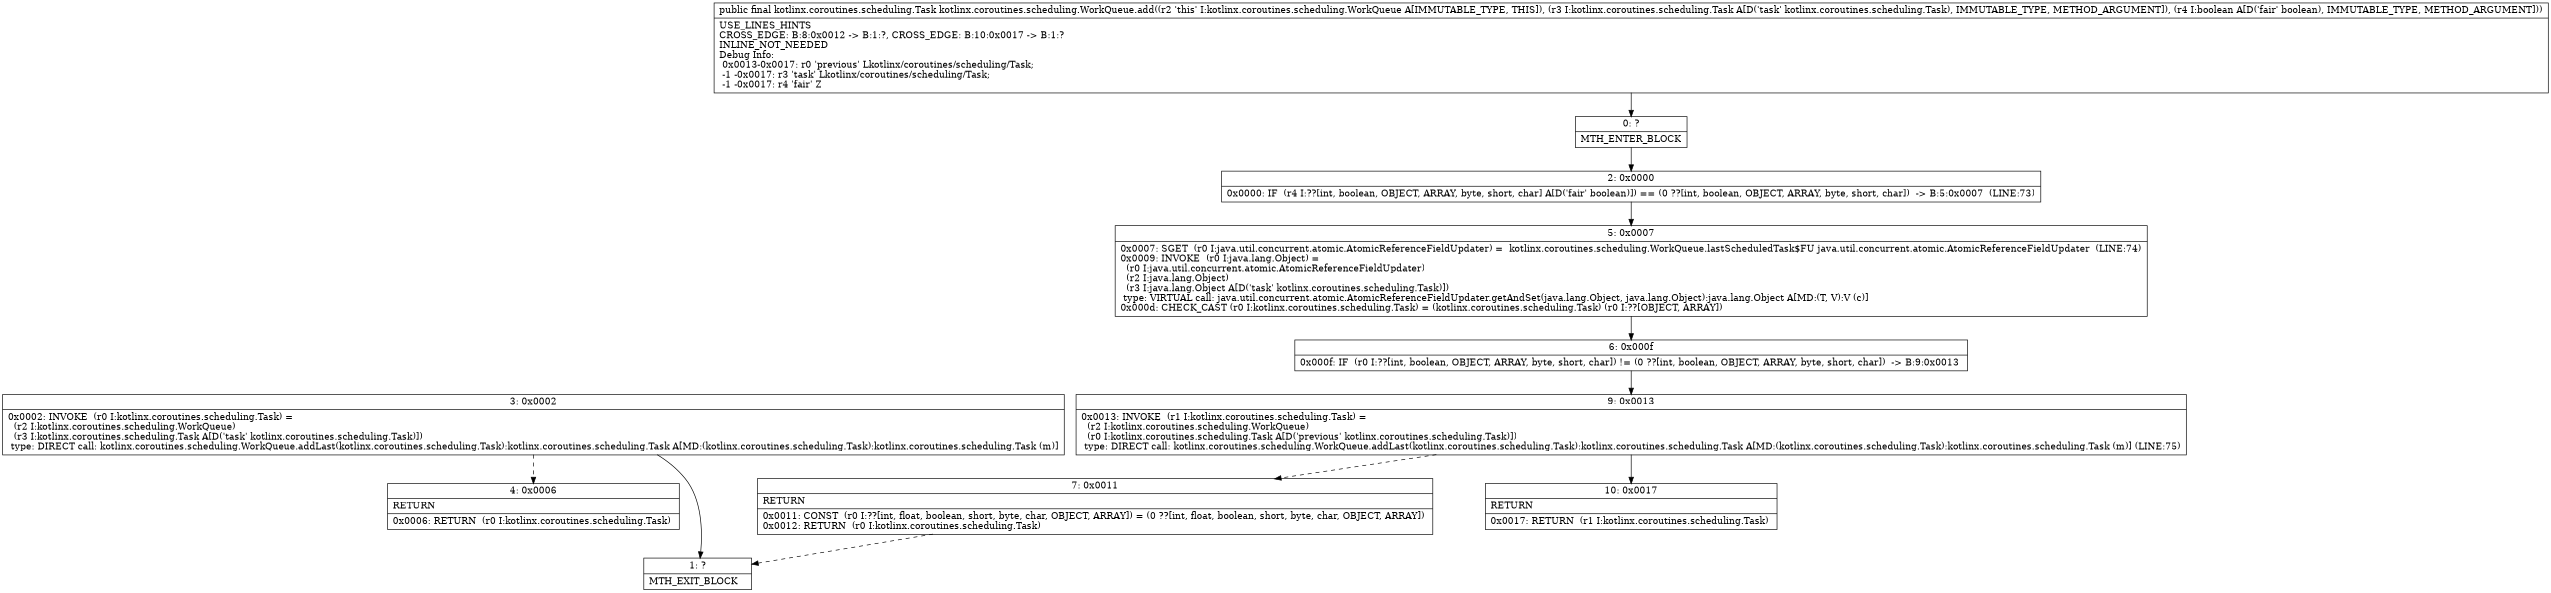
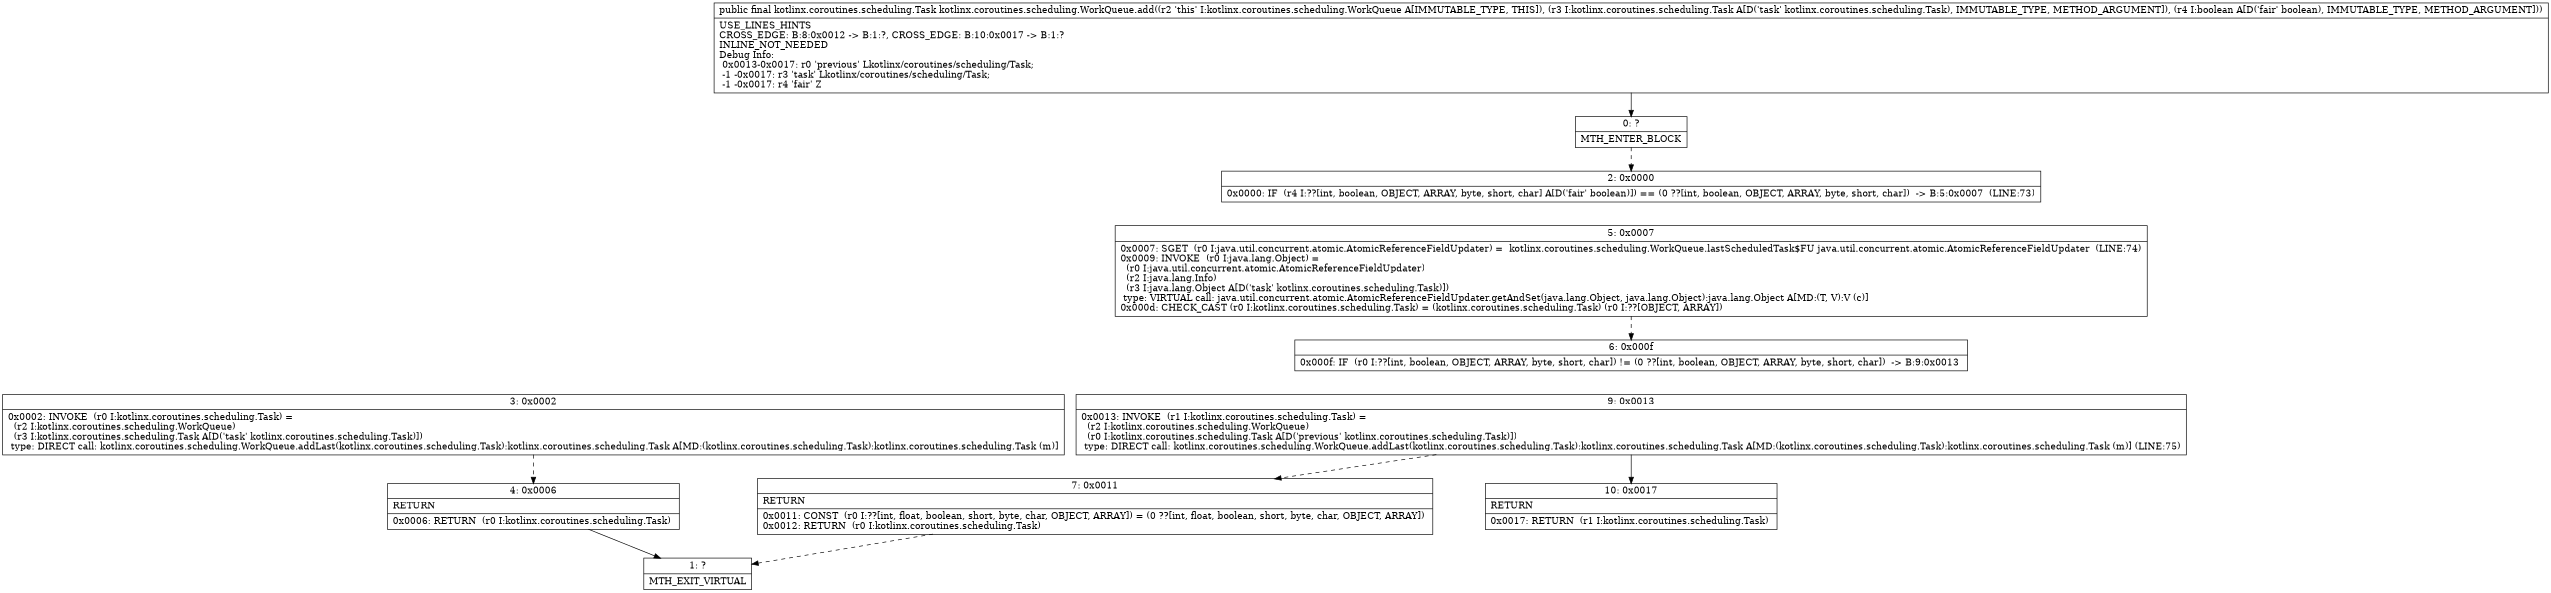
(1631, 156) -> (1631, 156)
(1631, 210) -> none
(1175, 279) -> (1169, 279)
(1631, 325) -> (1631, 325)
(1631, 379) -> none
(695, 496) -> (621, 543)
(694, 581) -> (698, 581)
